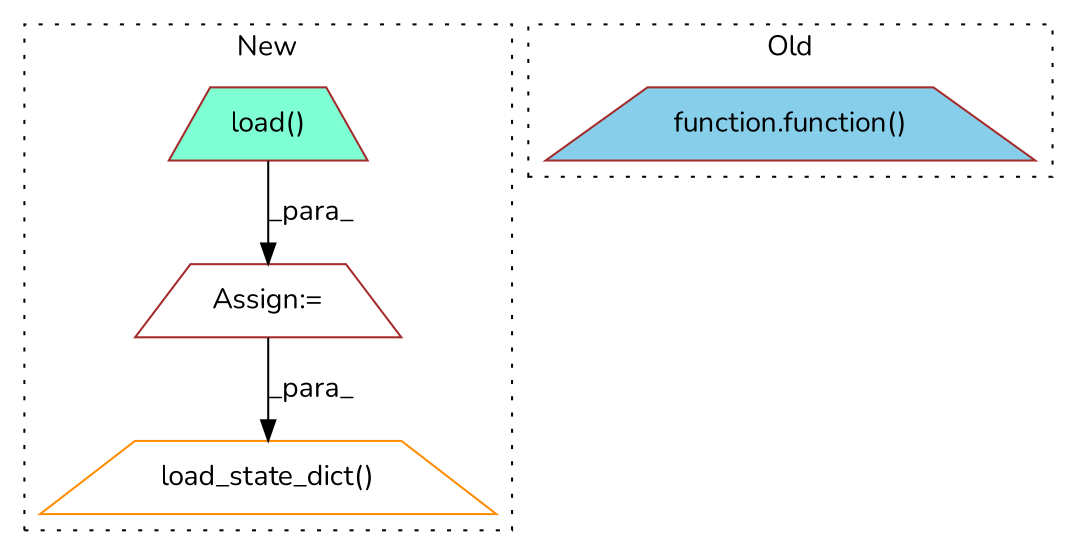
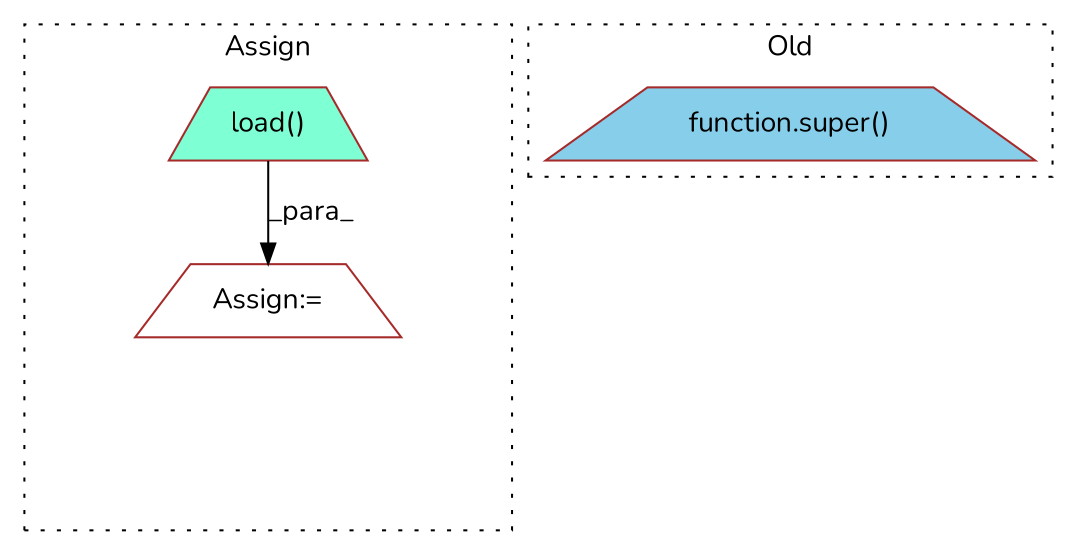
(268, 48) -> (268, 48)
(790, 124) -> (790, 124)
(268, 478) -> none
